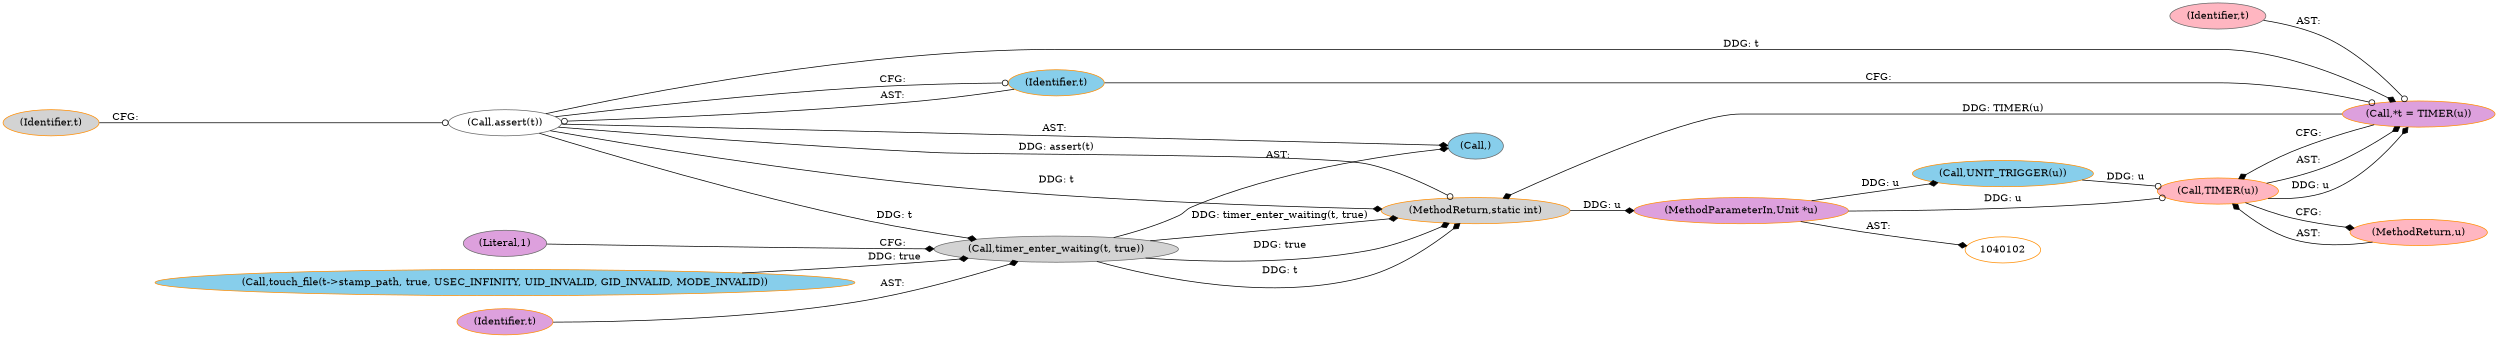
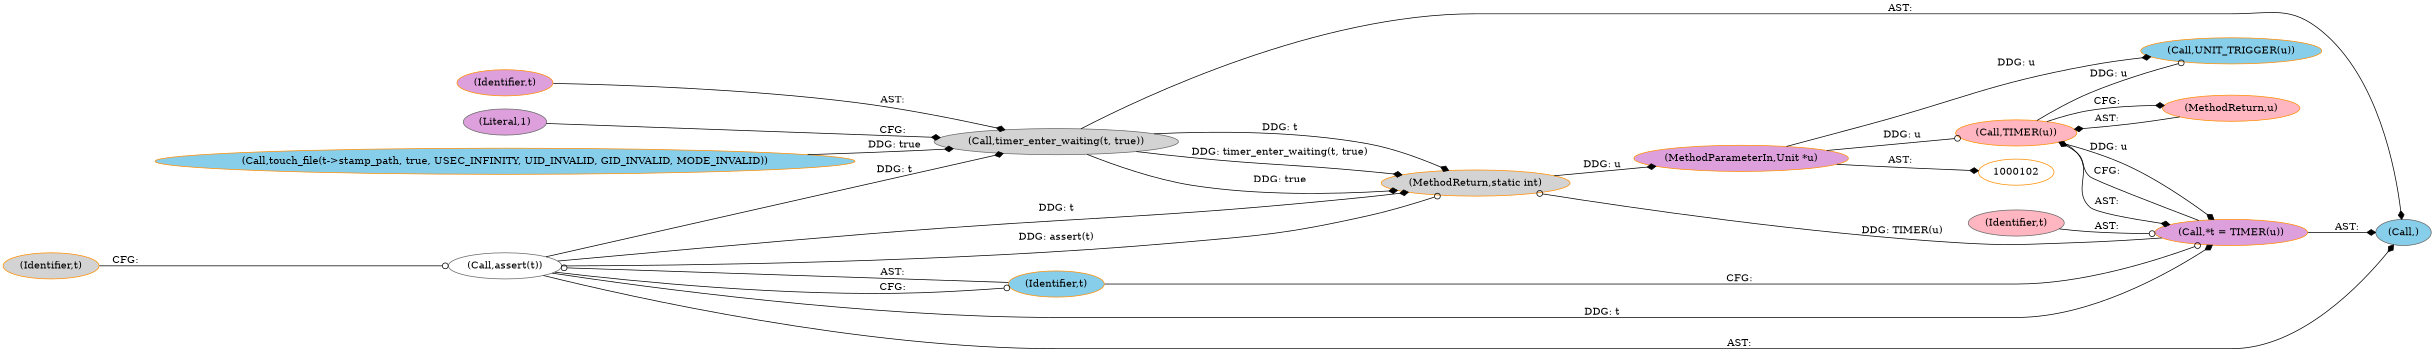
(1919, 114) -> (1851, 234)
(2119, 183) -> (2105, 87)
none -> (2337, 232)
(2003, 250) -> (2016, 172)
